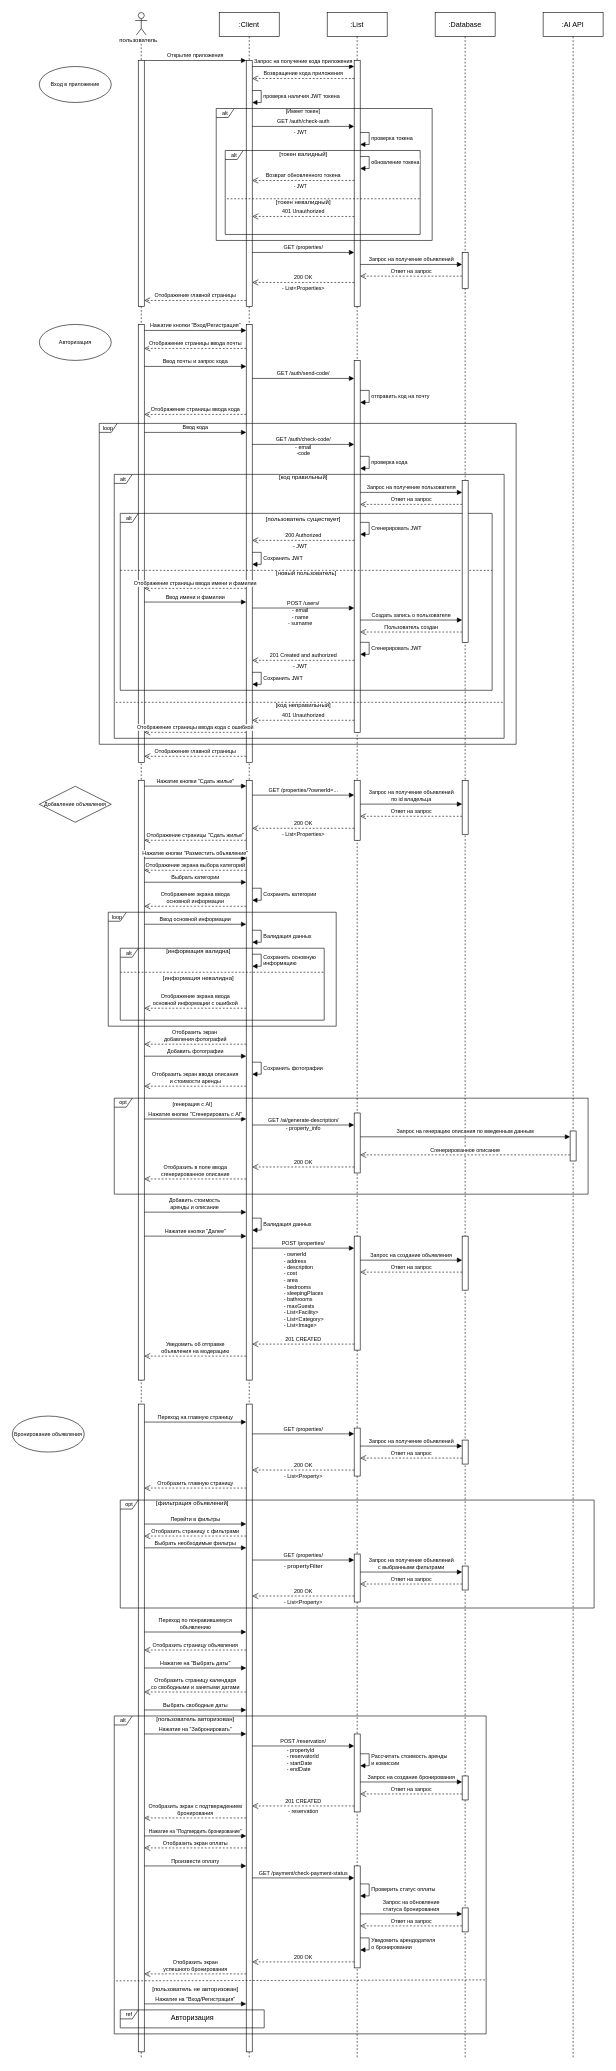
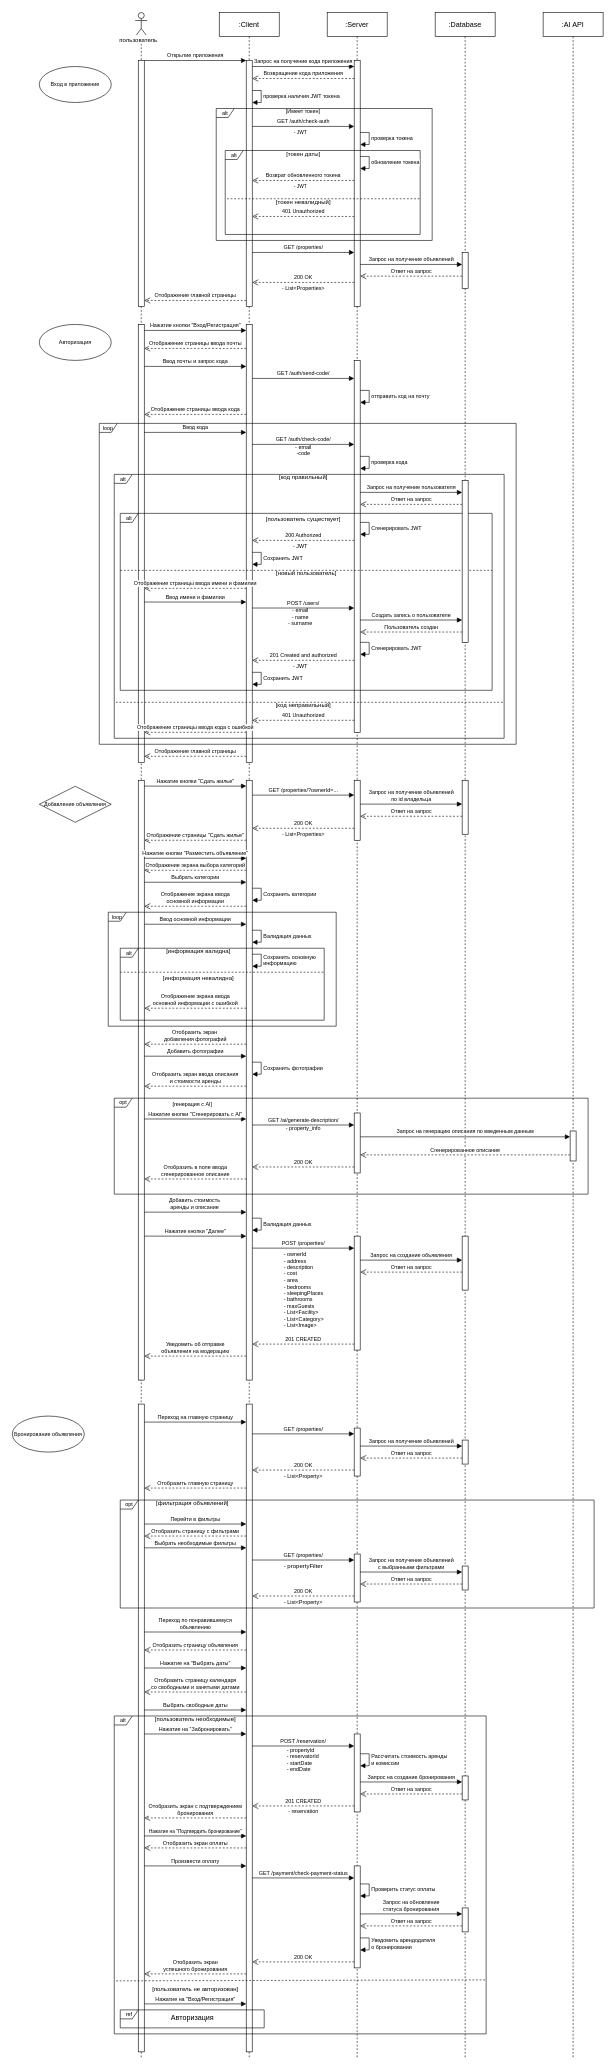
(357, 24) -> (357, 24)
(304, 153) -> (304, 153)
(196, 1719) -> (196, 1719)
